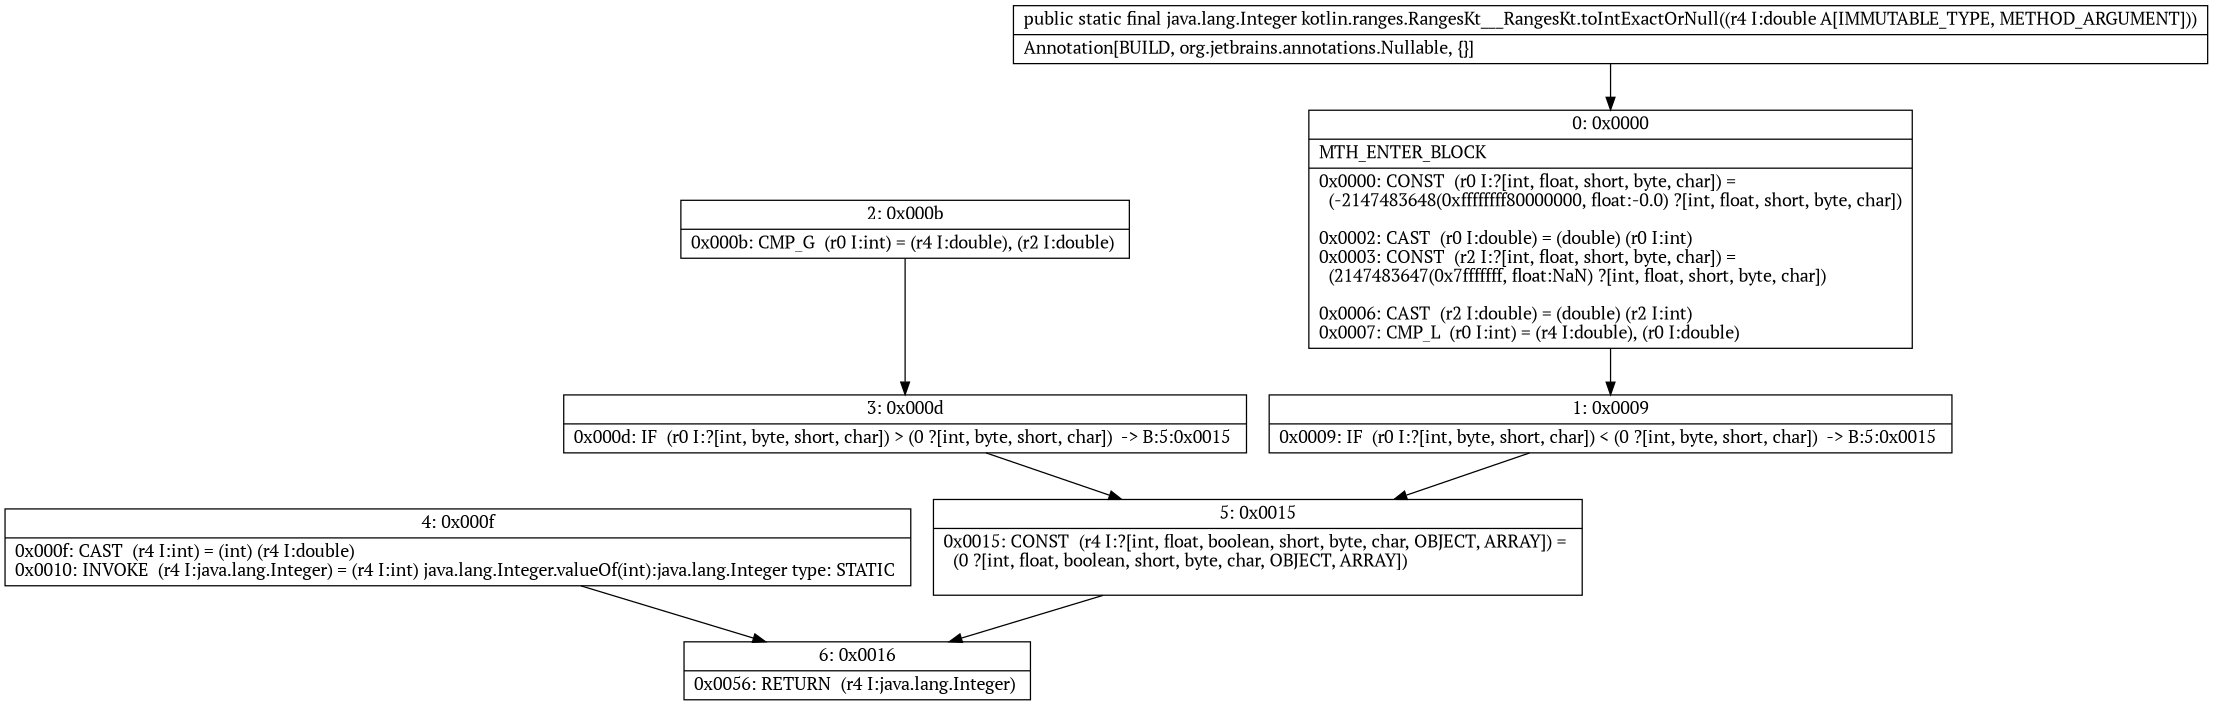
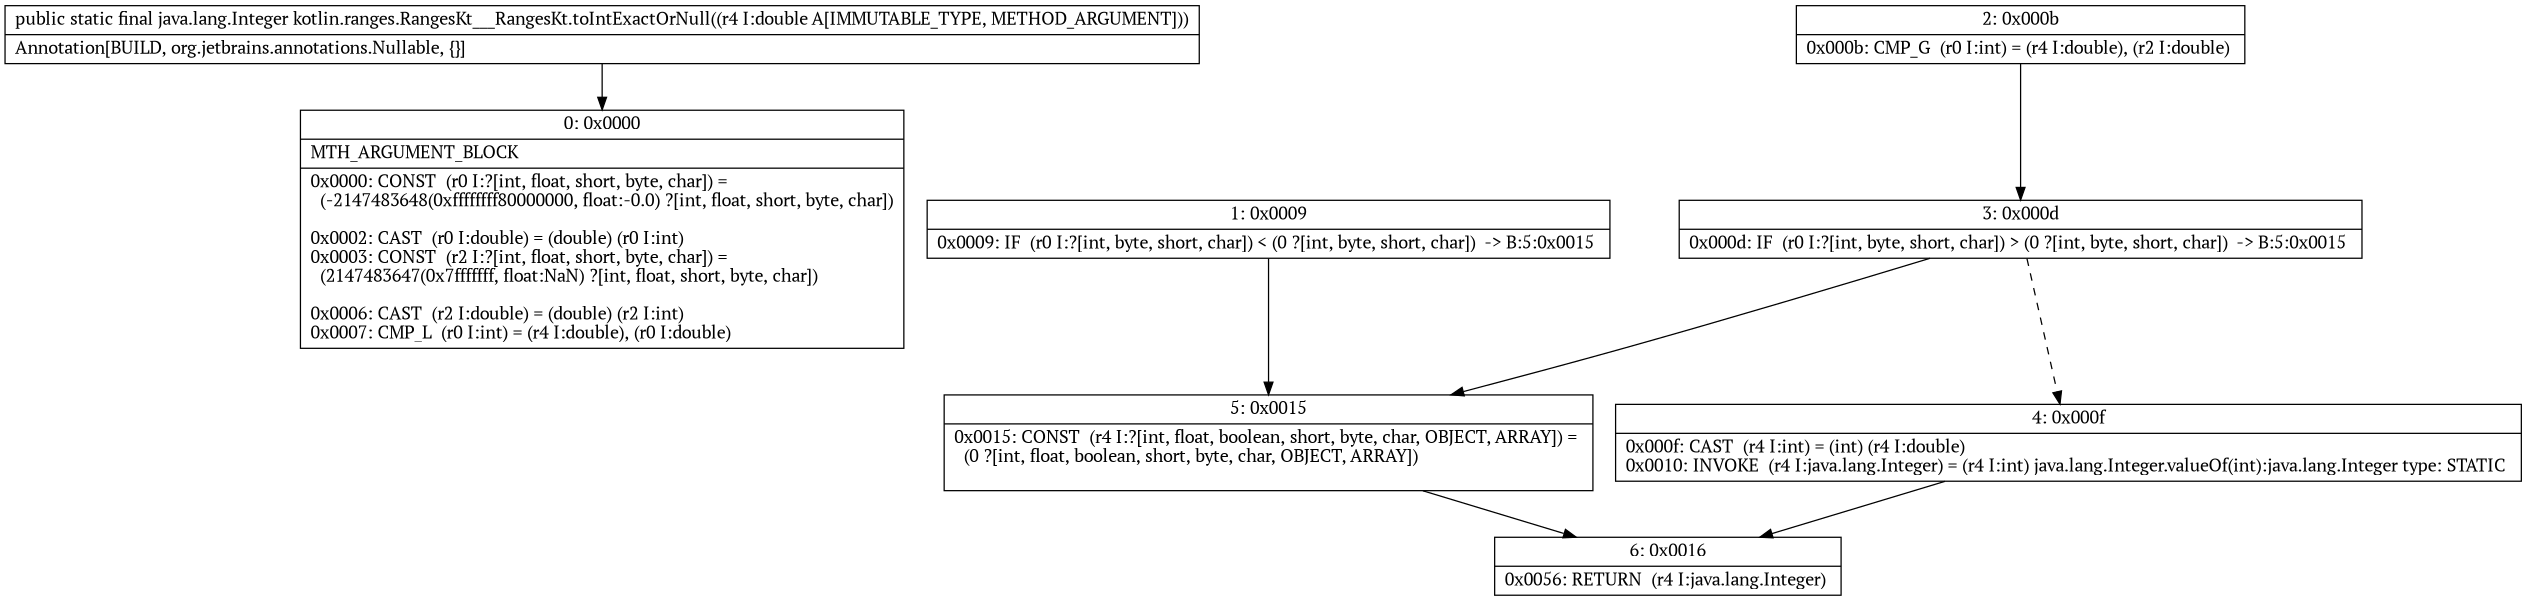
(1403, 153) -> (415, 153)
none -> (2042, 325)
(1611, 365) -> none
